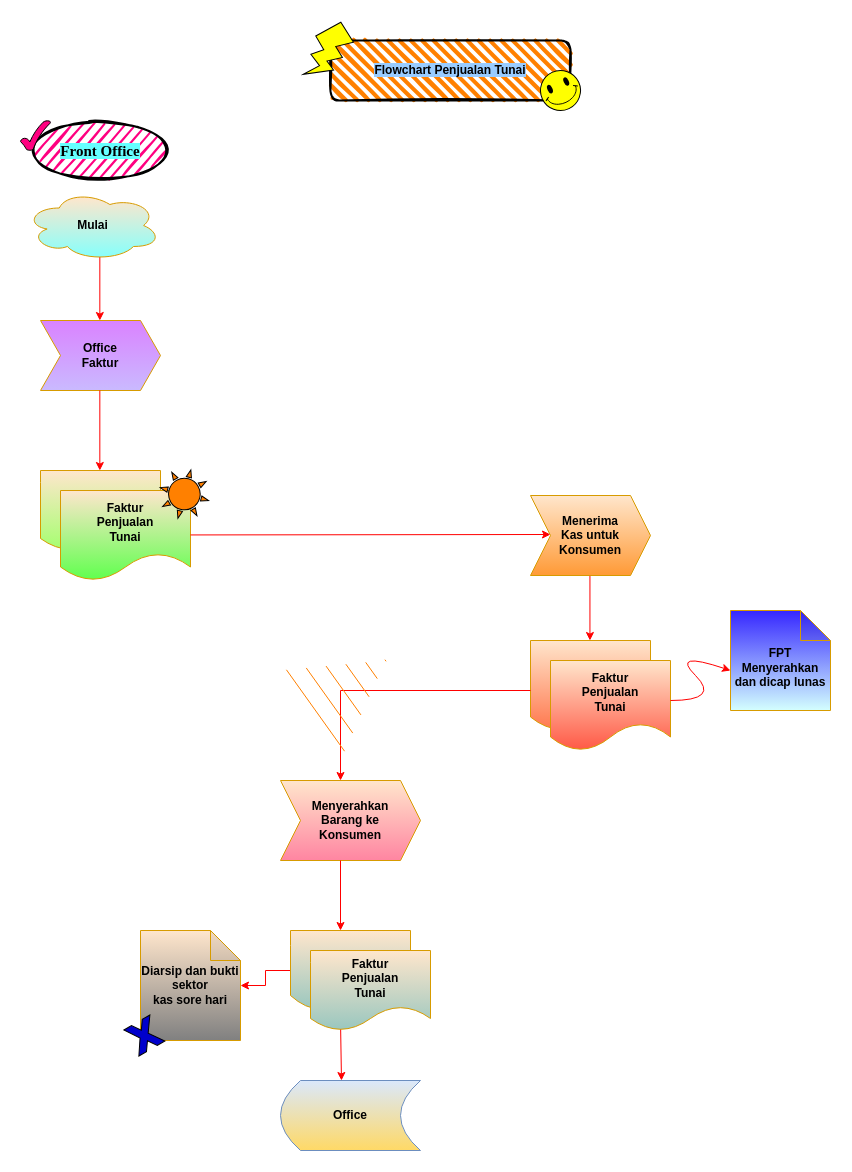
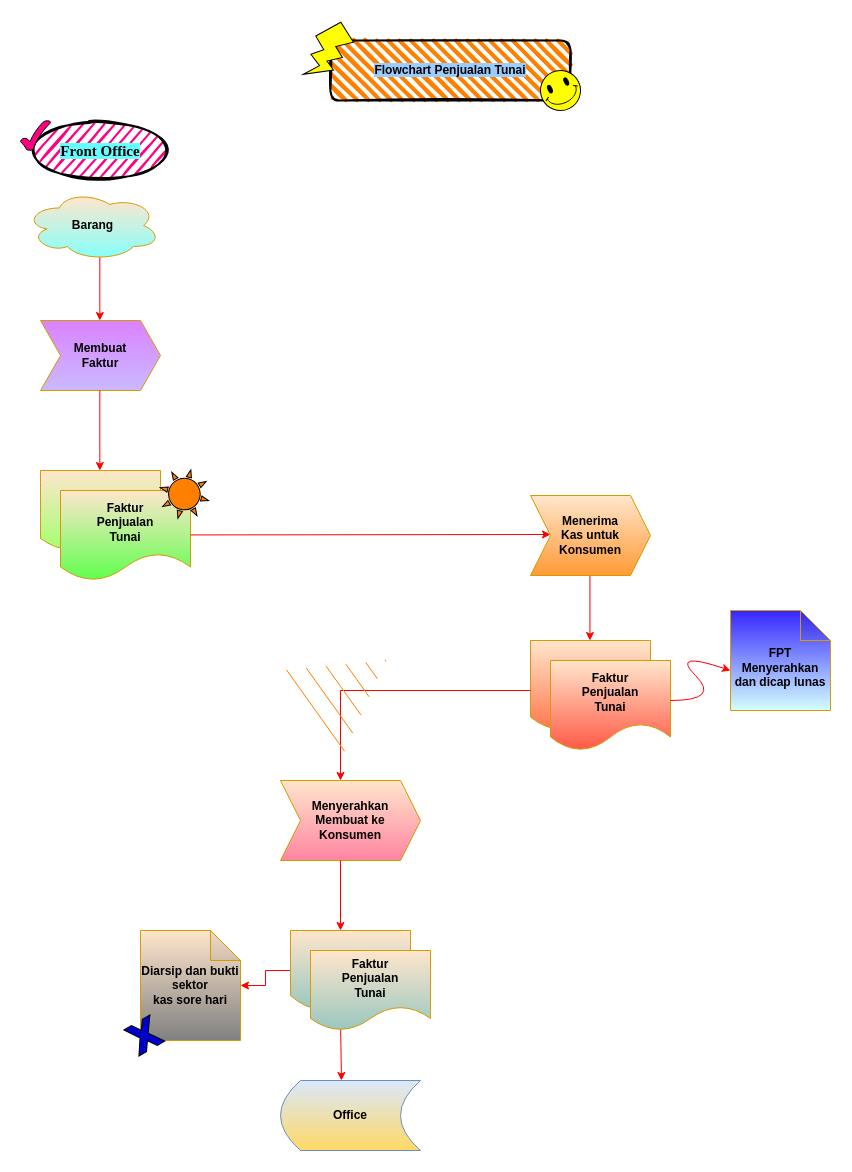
(93, 226) -> (93, 226)
(101, 356) -> (101, 356)
(351, 821) -> (351, 821)
